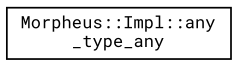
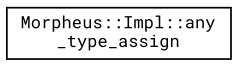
(119, 33) -> (119, 33)
